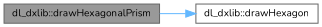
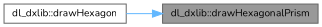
(173, 14) -> (139, 14)
